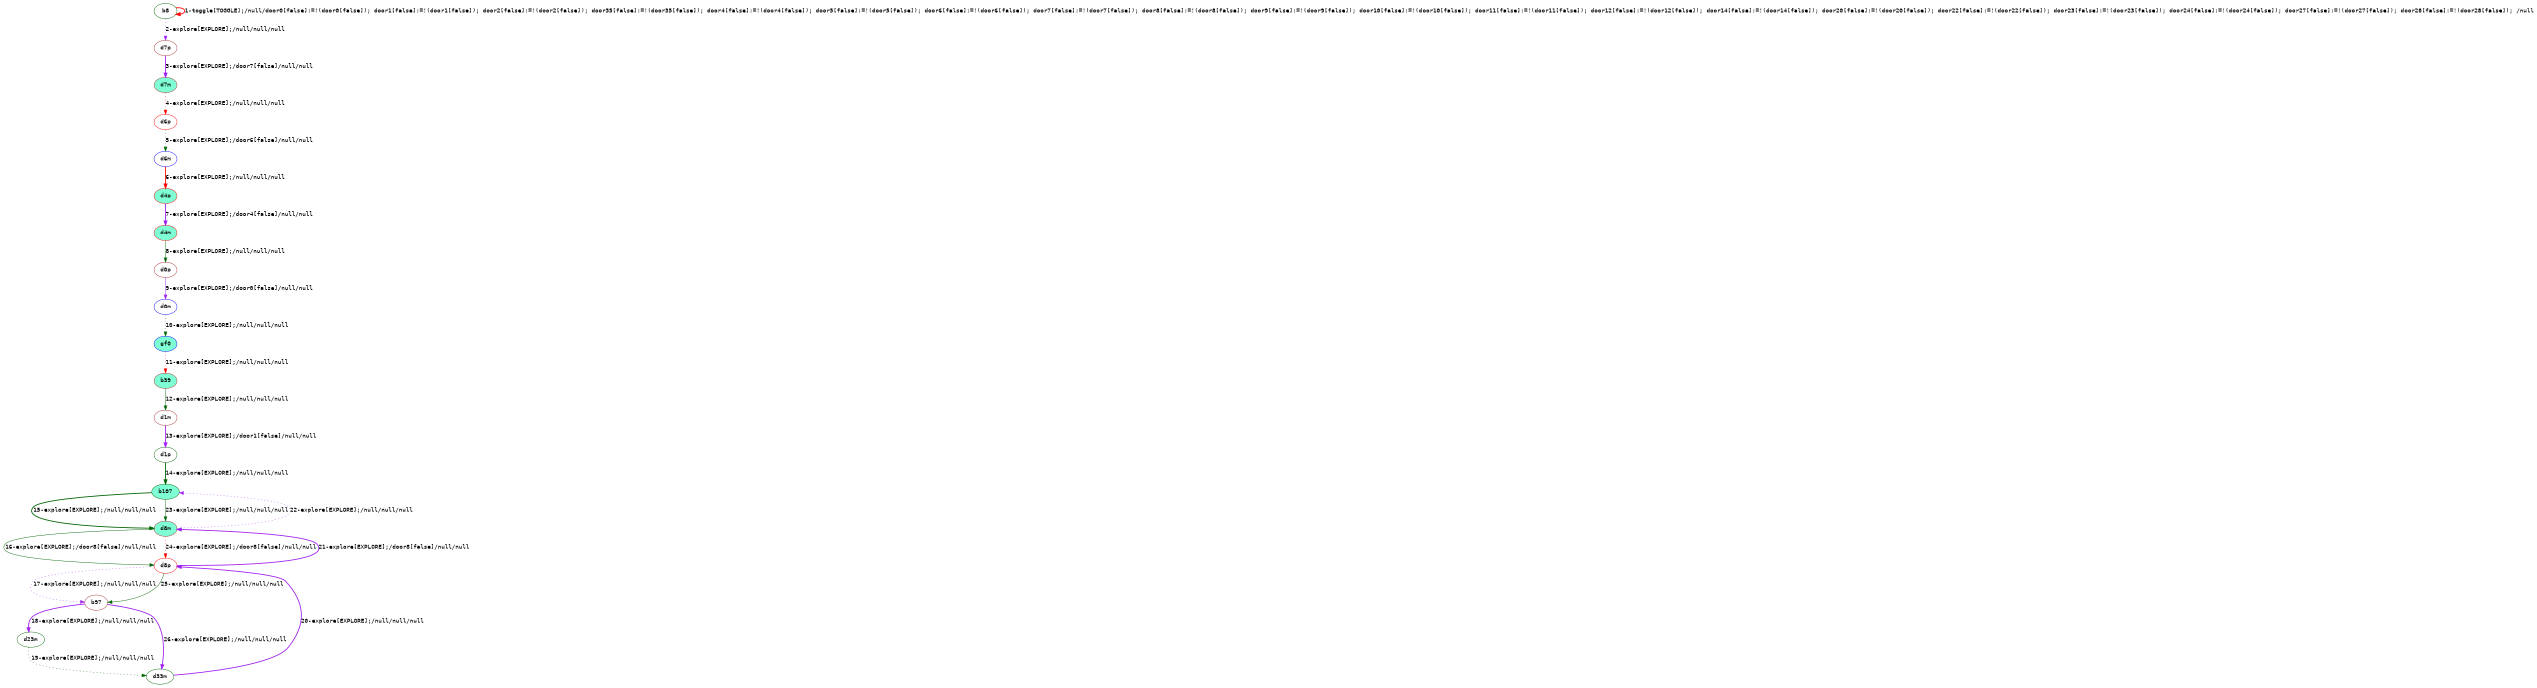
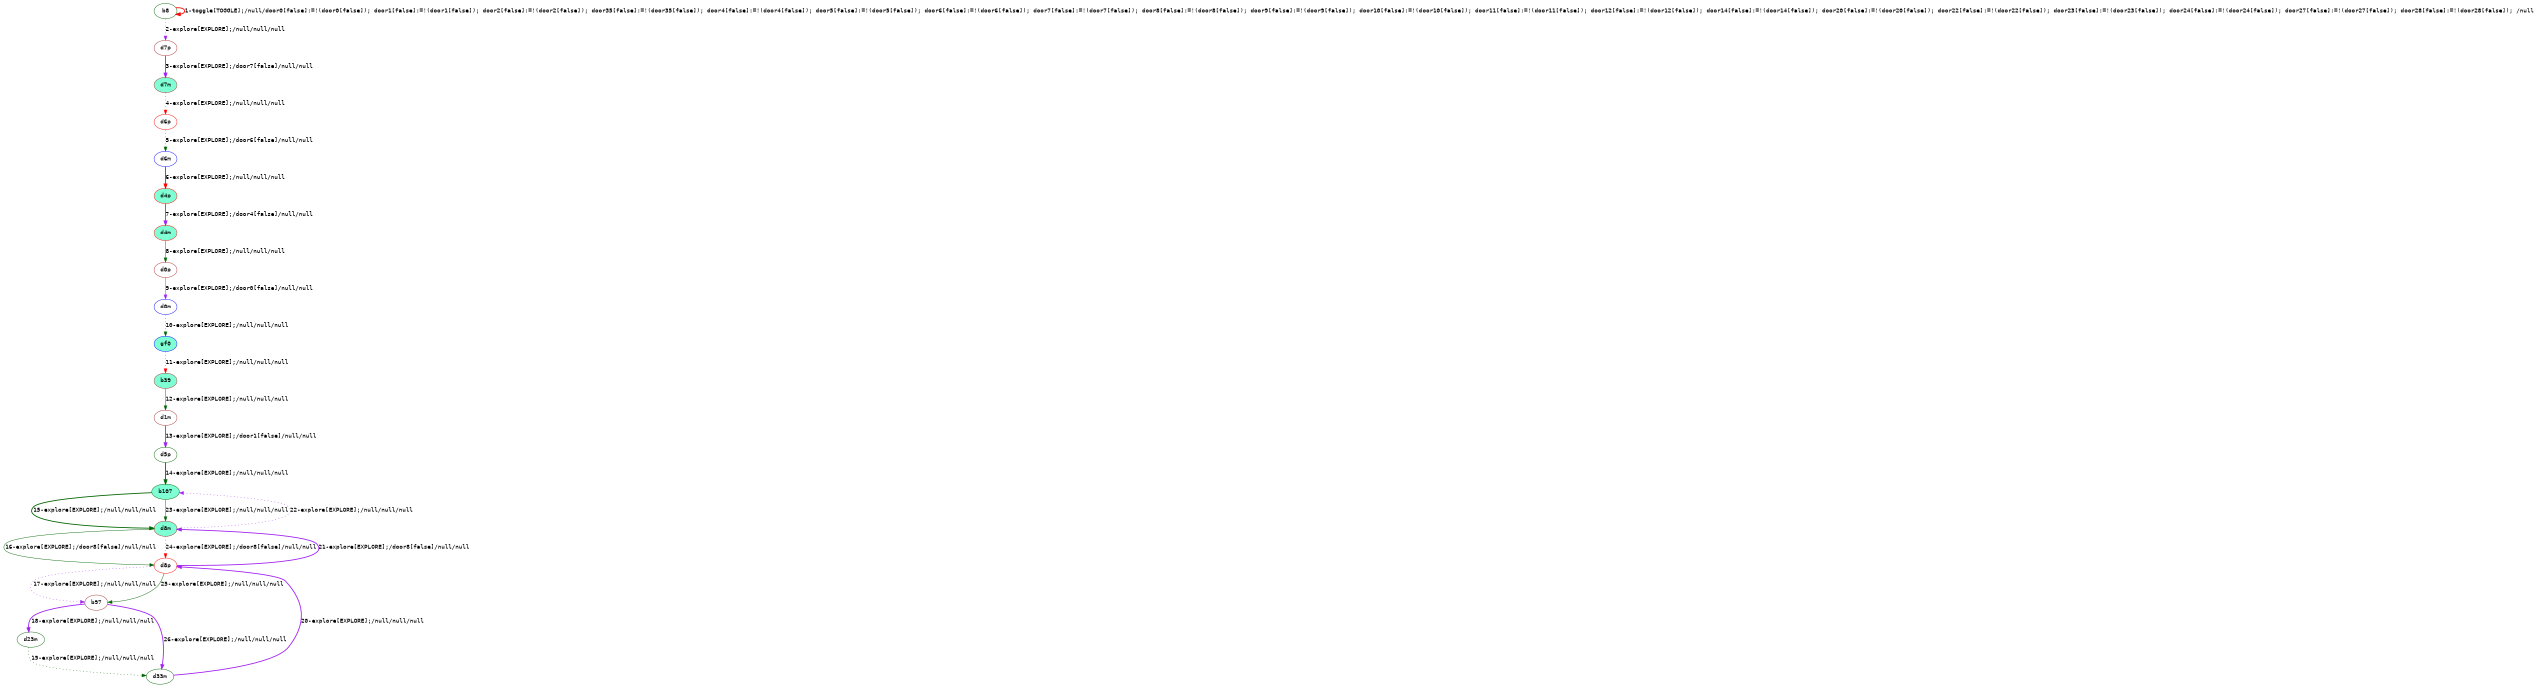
(166, 455) -> (166, 455)
